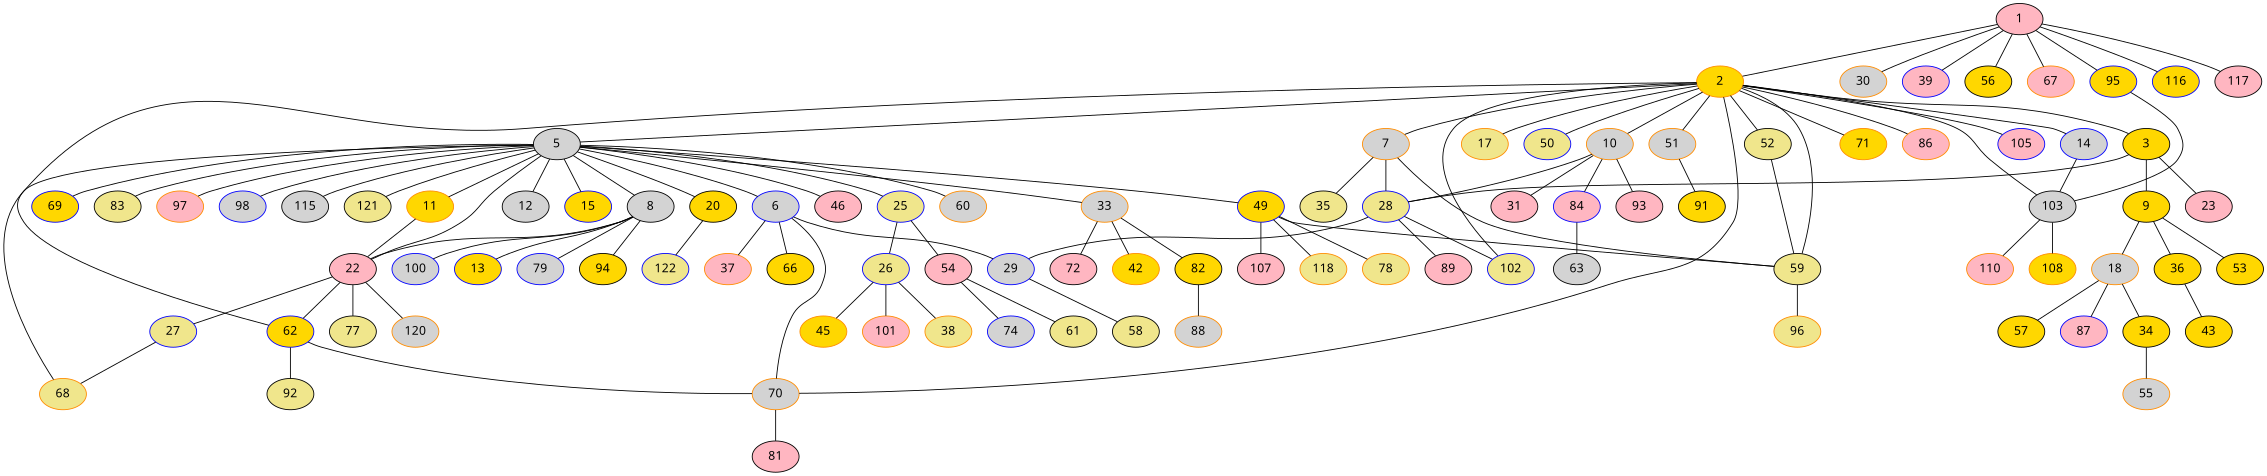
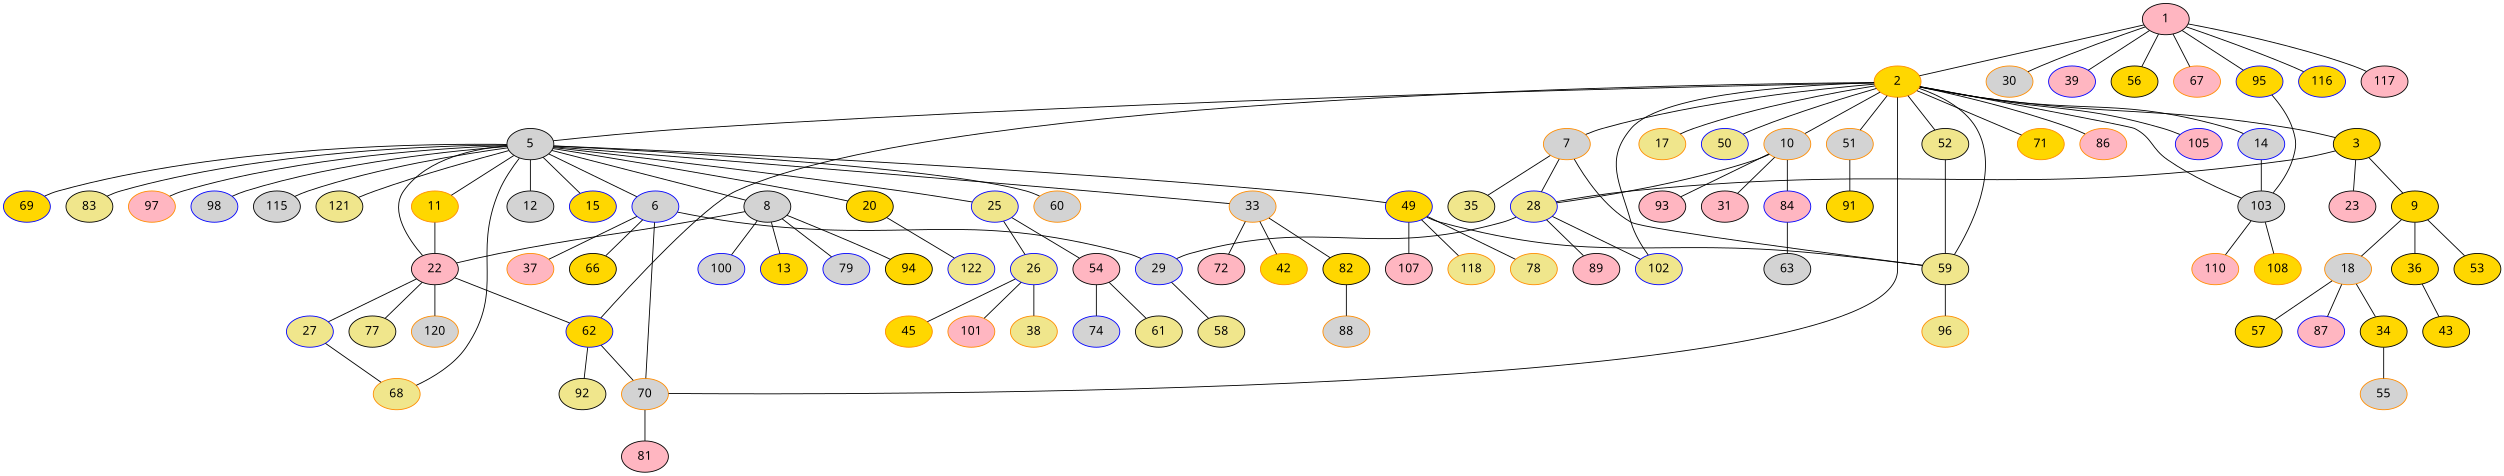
(838, 207) -> none
